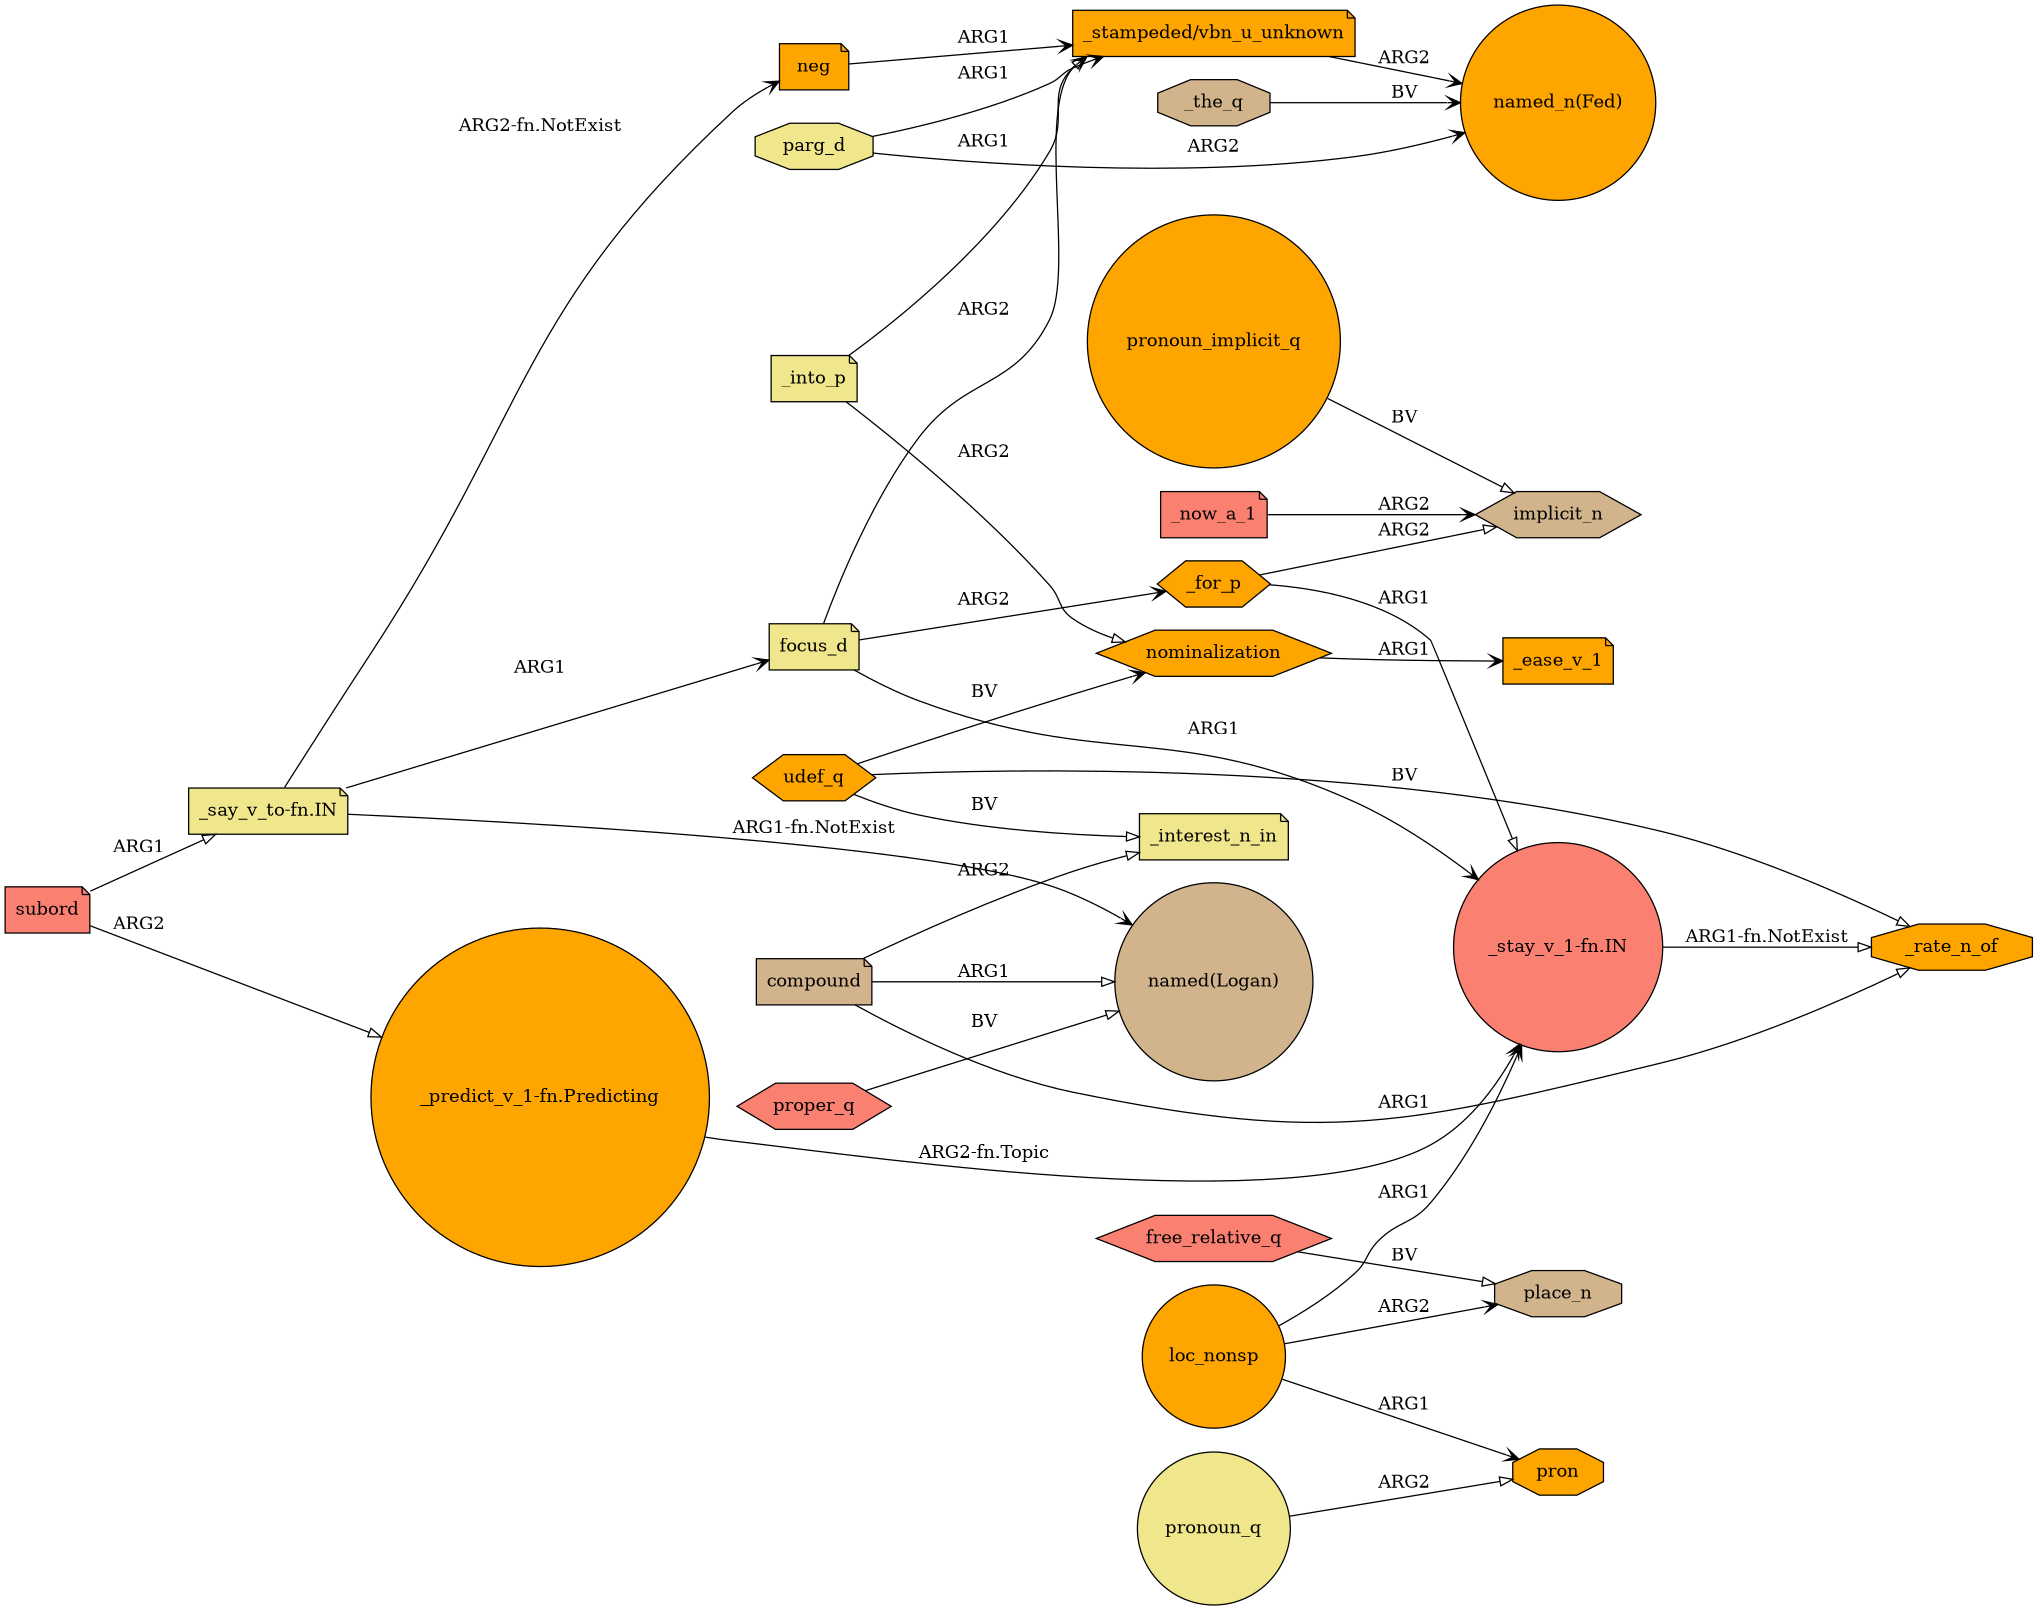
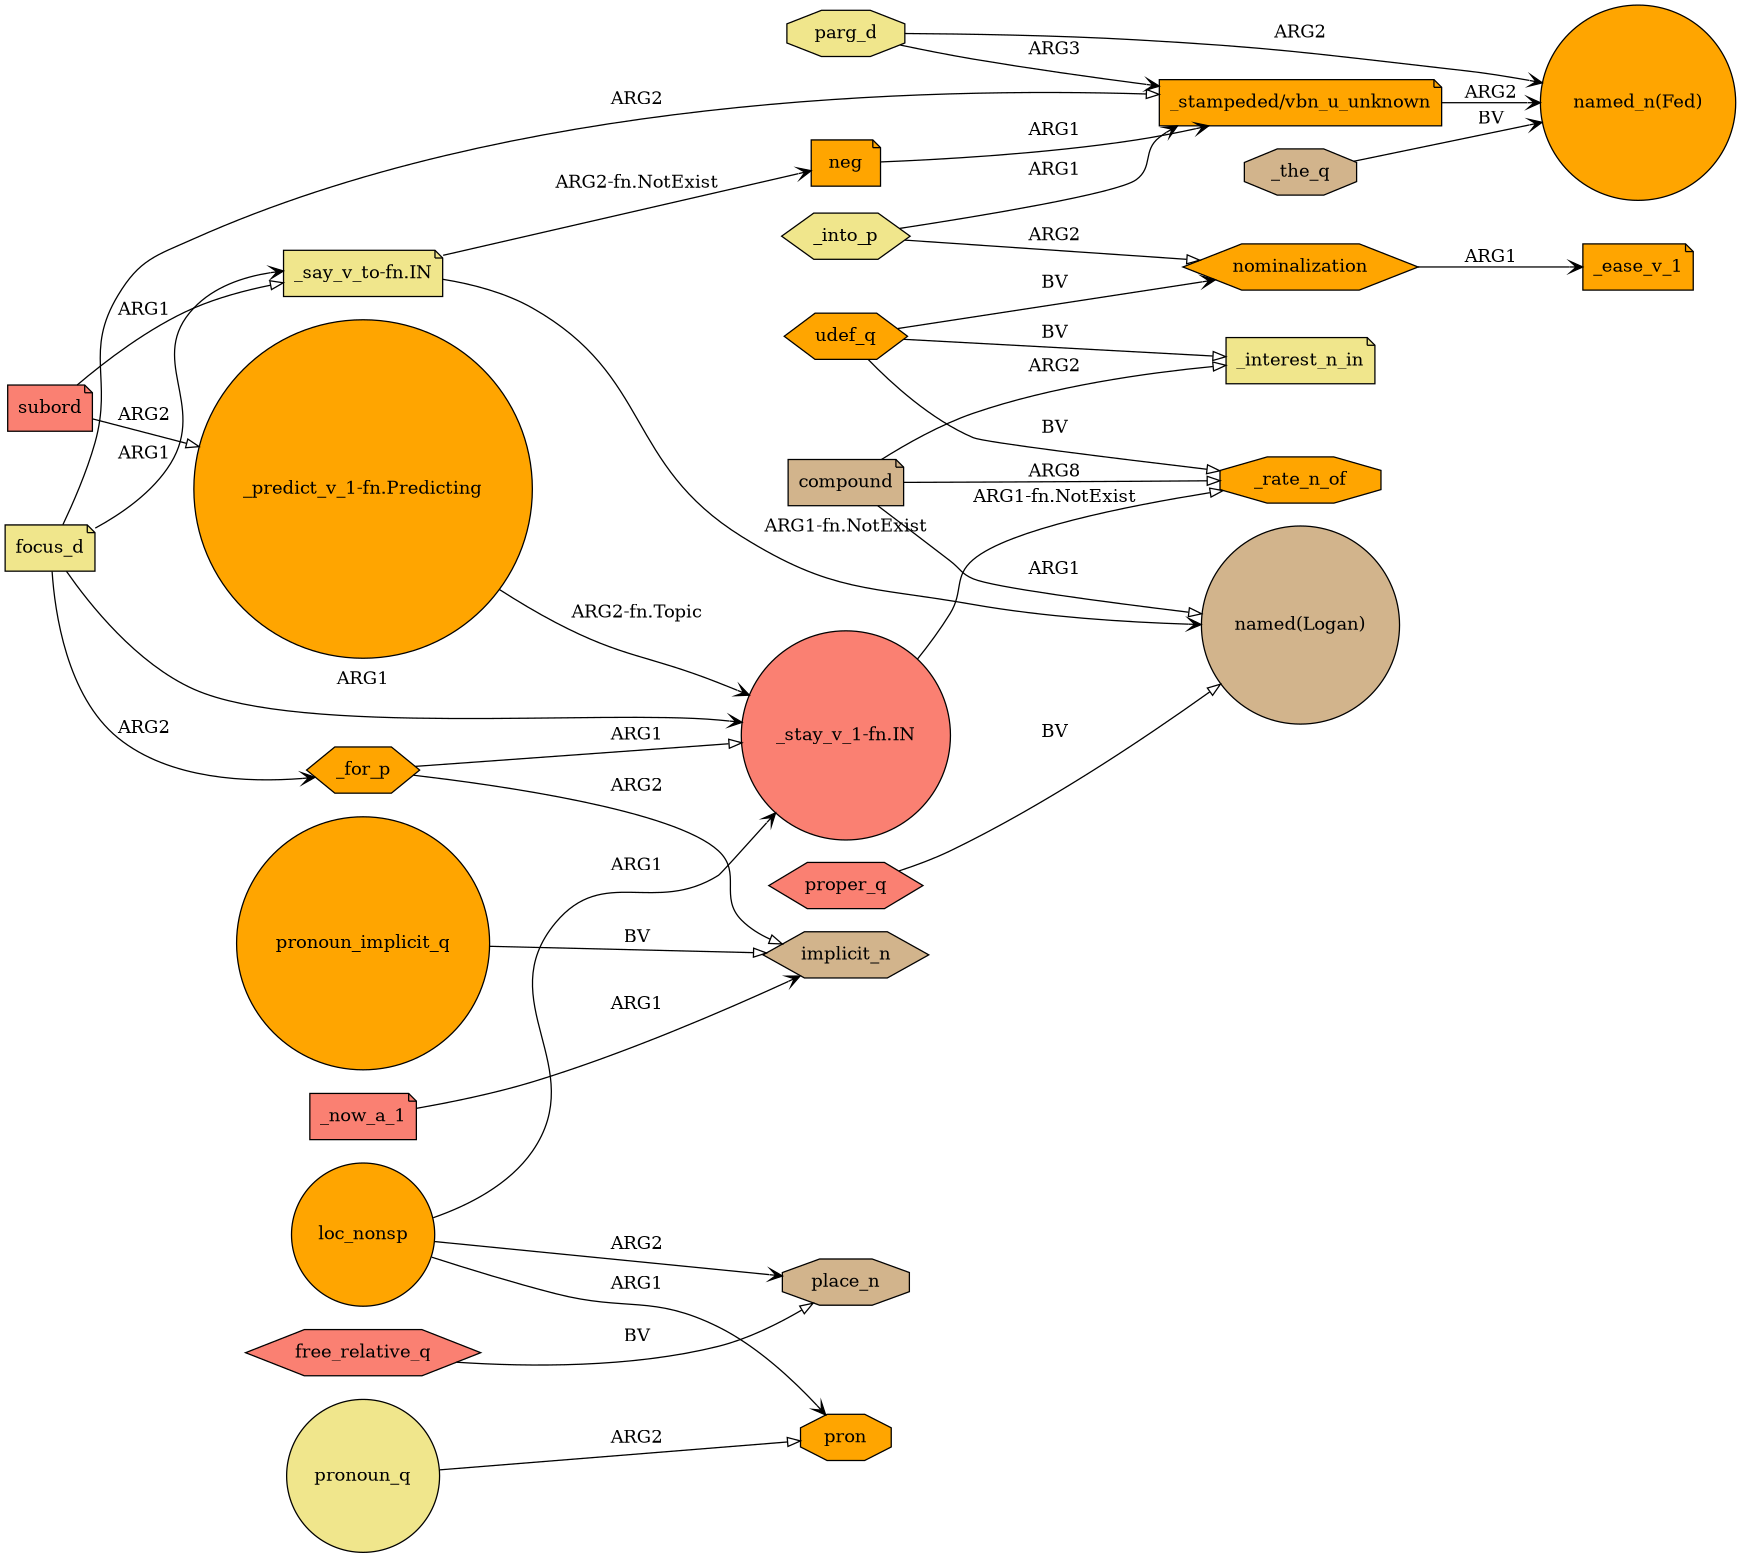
(984, 74) -> (1055, 49)
(814, 379) -> (846, 236)
(1404, 505) -> (637, 1004)
(551, 726) -> (180, 391)
(1404, 1103) -> (1055, 472)
